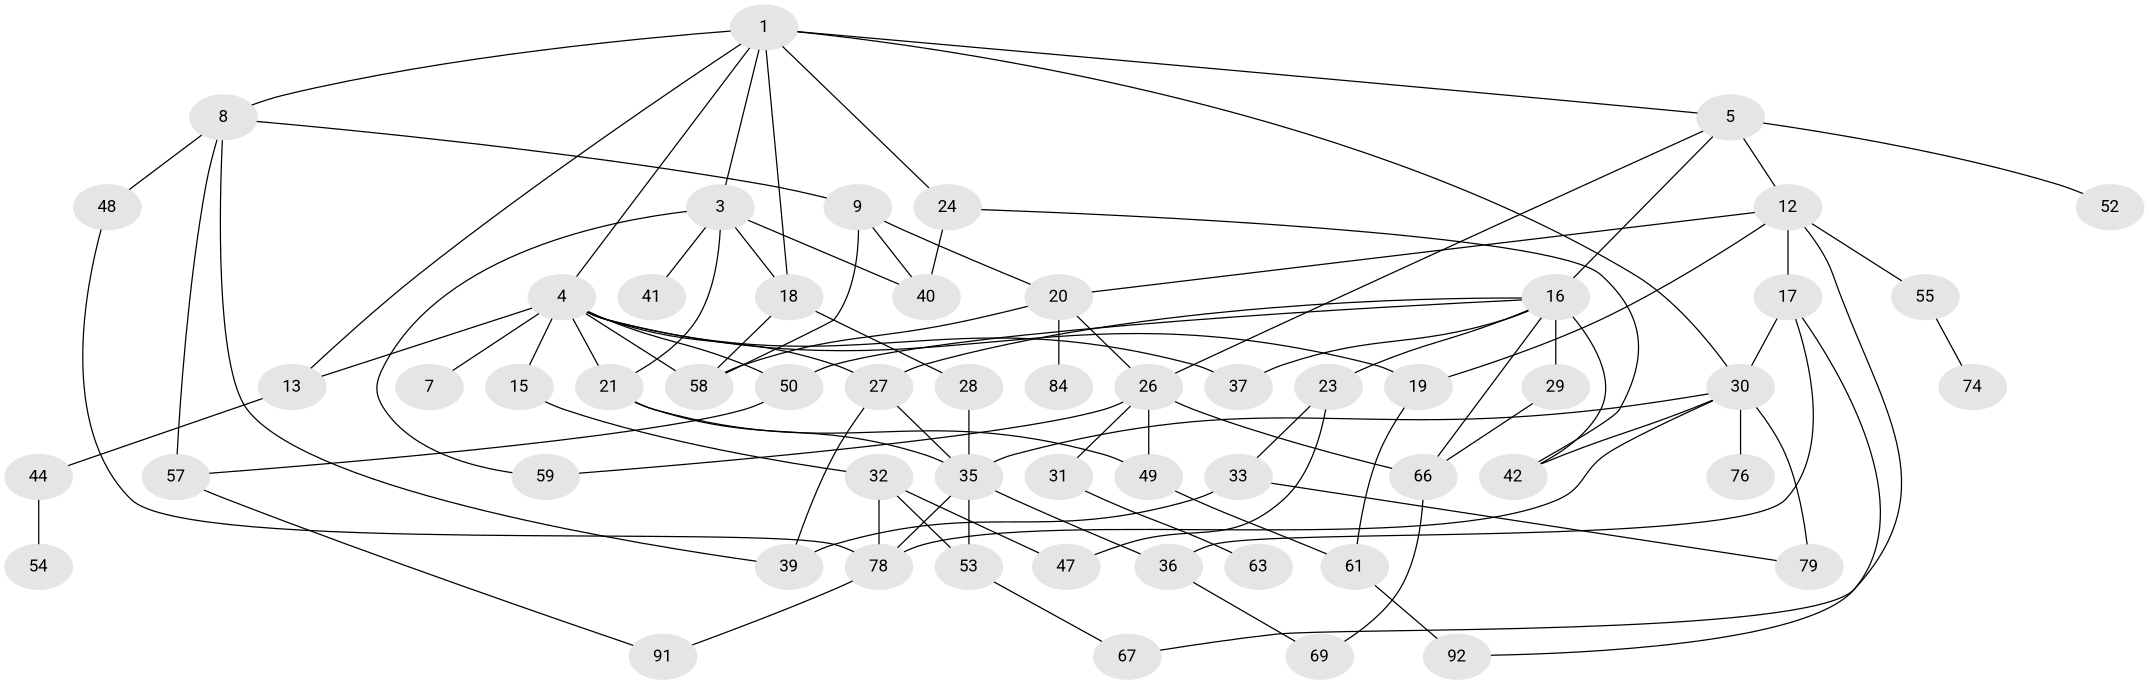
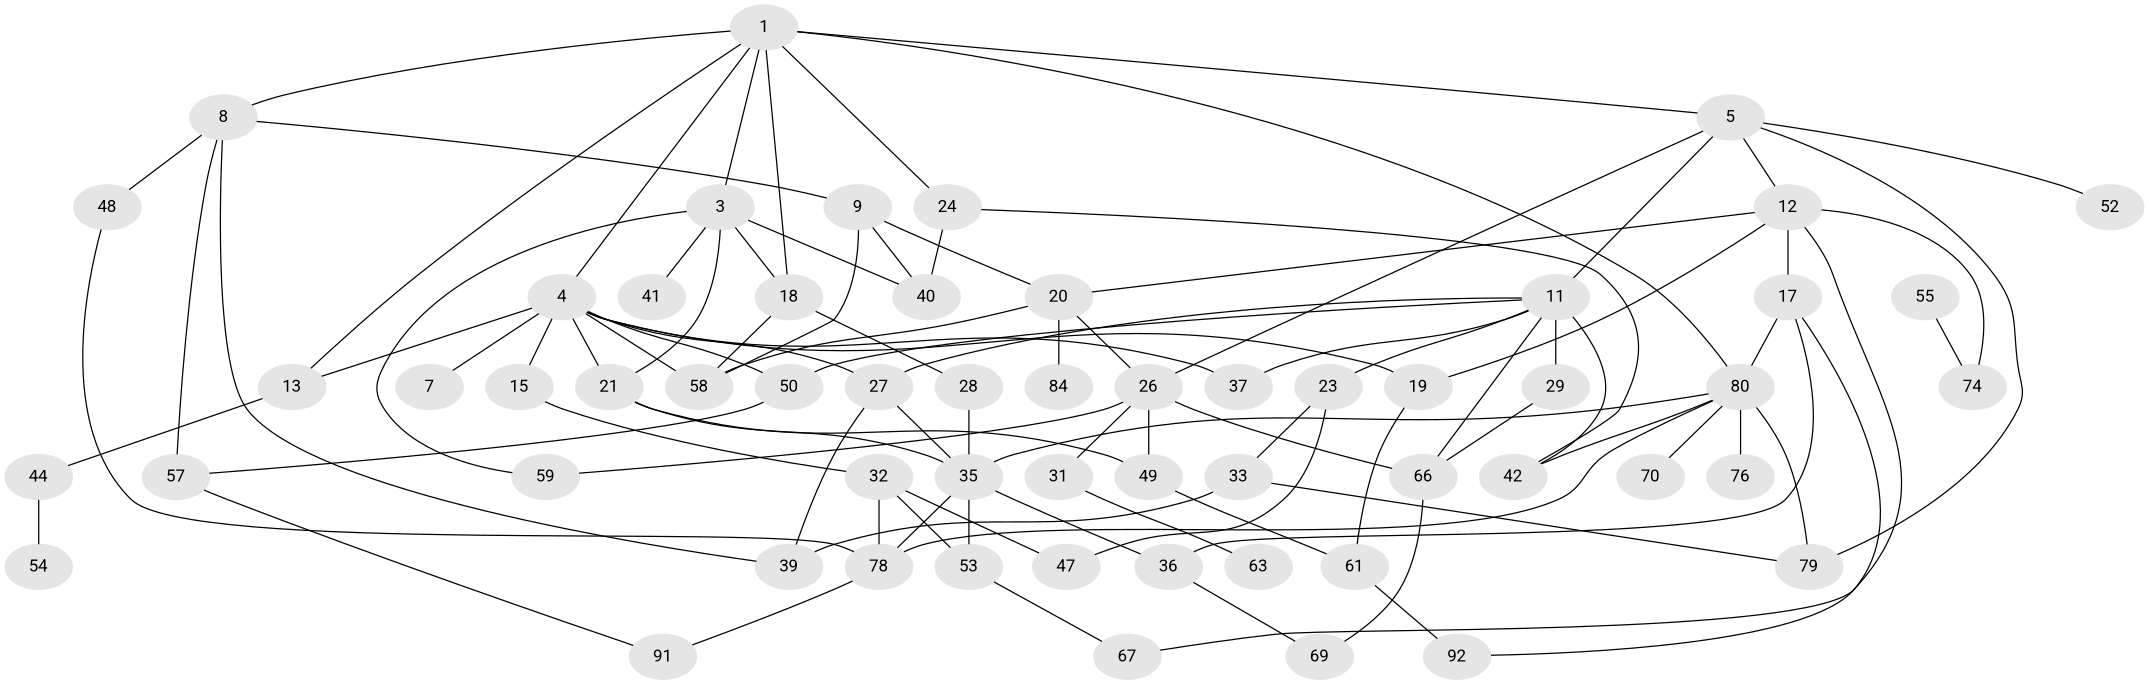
(1857, 252) -> (1944, 249)
(1556, 297) -> (1556, 297)
none -> (2013, 319)
(1741, 387) -> (1741, 387)
none -> (1651, 477)
